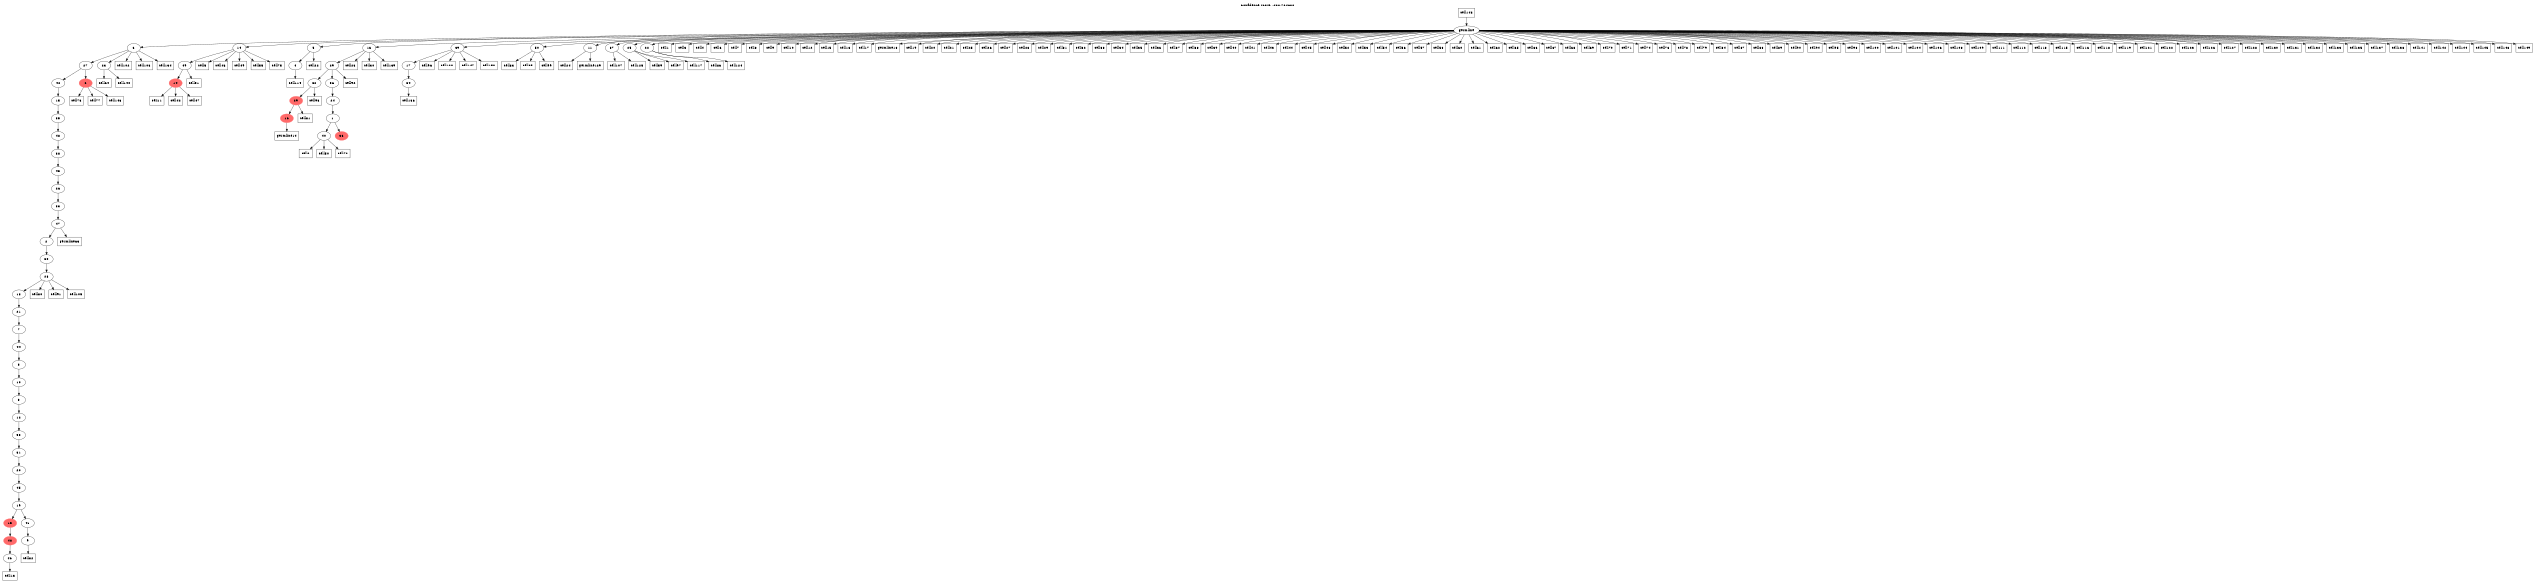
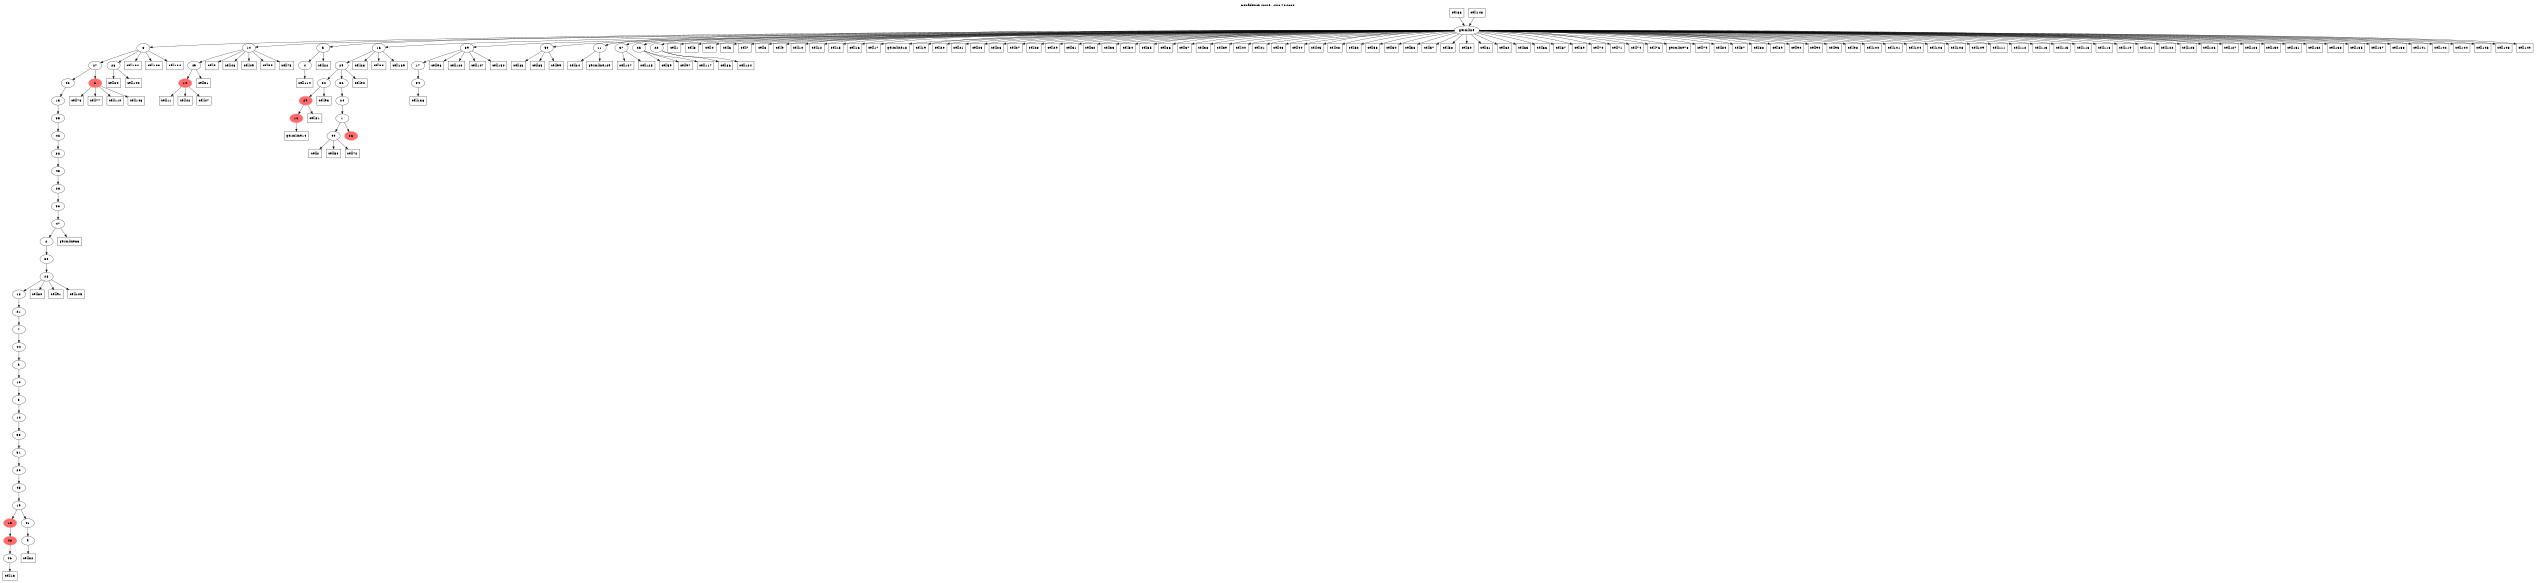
(1520, 35) -> (1461, 20)
(1683, 48) -> (1679, 48)
none -> (115, 101)
